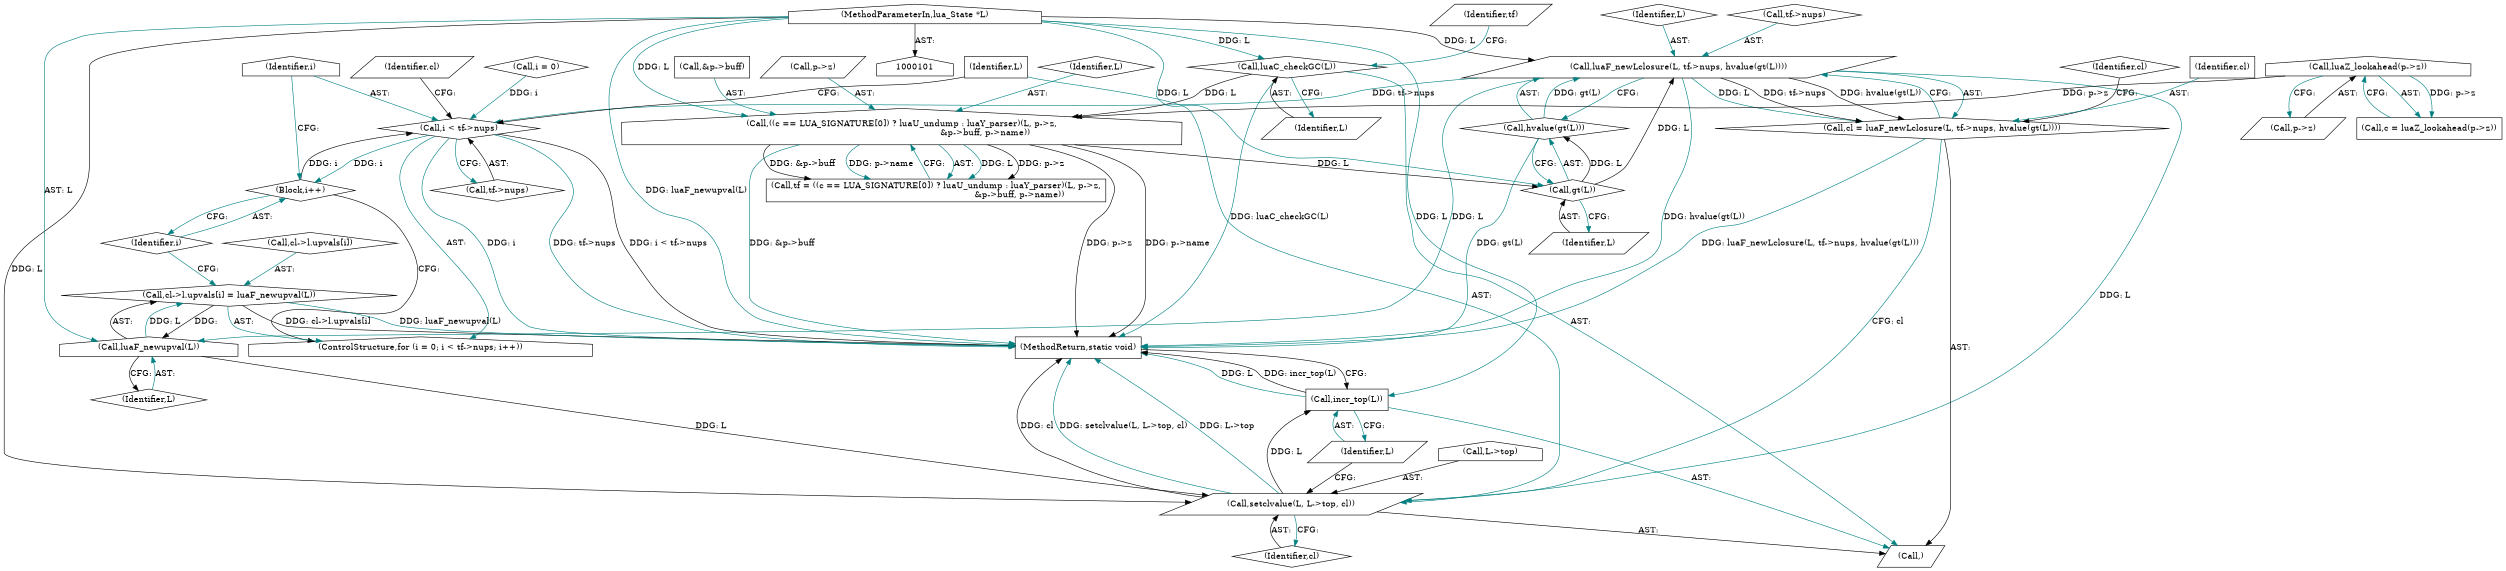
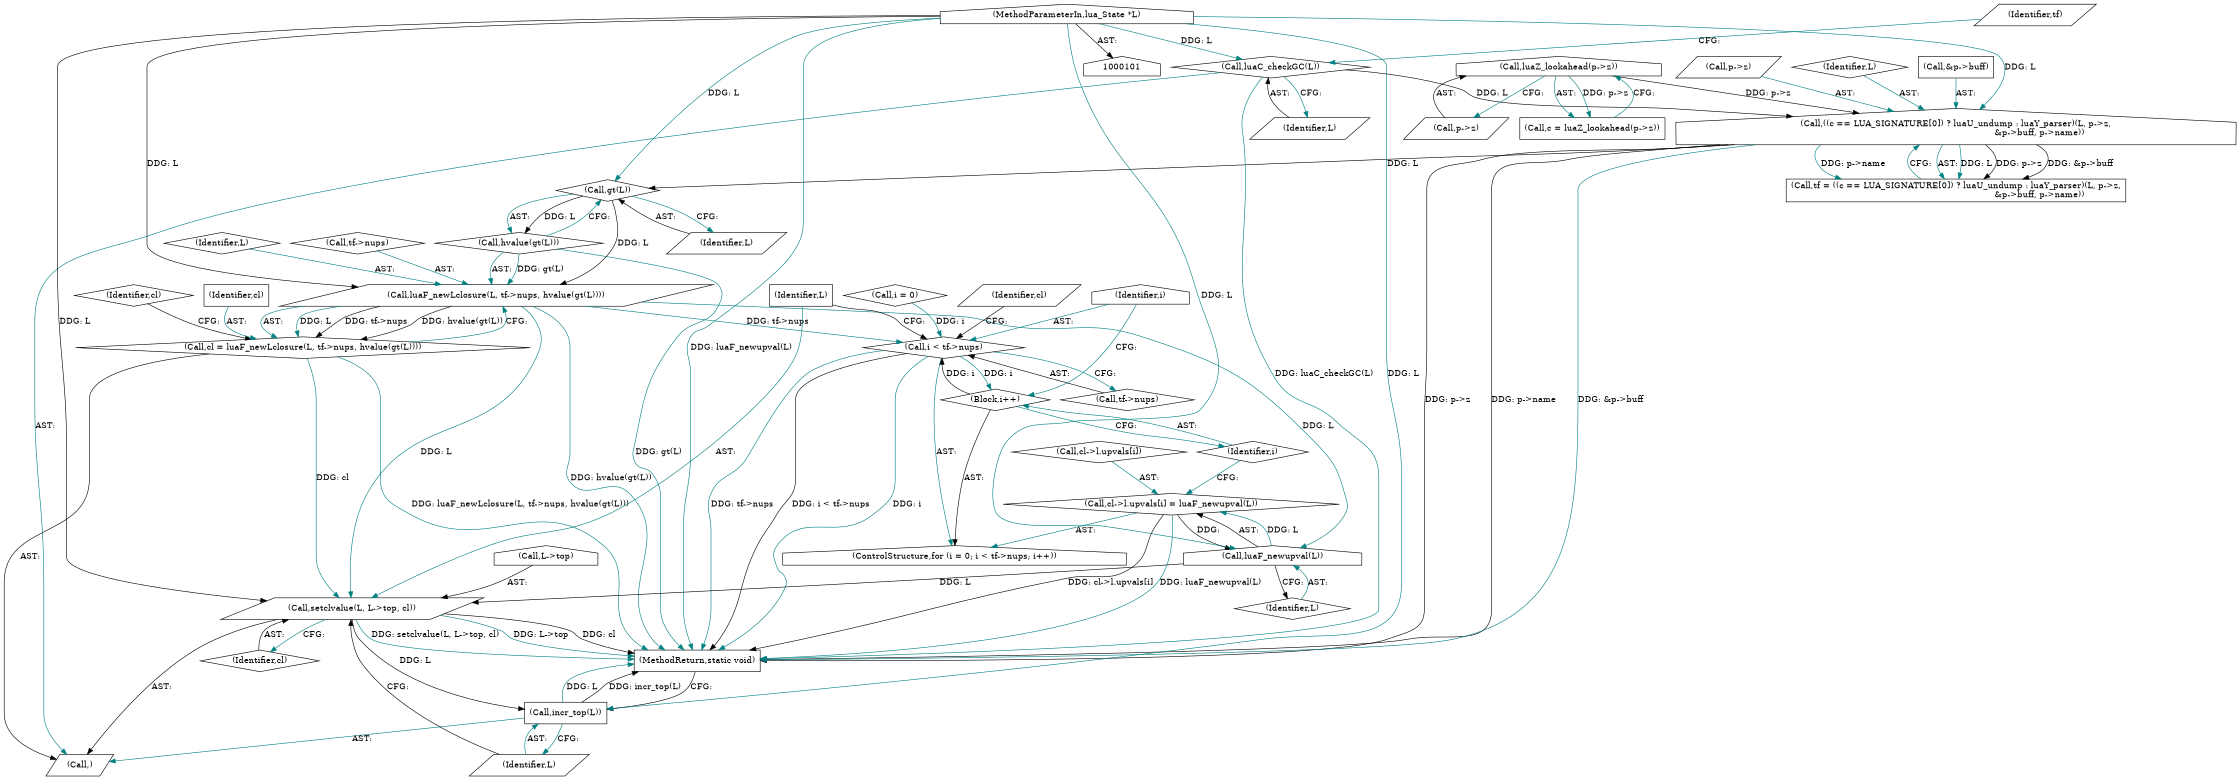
(1605, 97) -> none
(59, 190) -> (1217, 295)
(431, 269) -> (976, 478)
(1888, 322) -> (333, 478)
